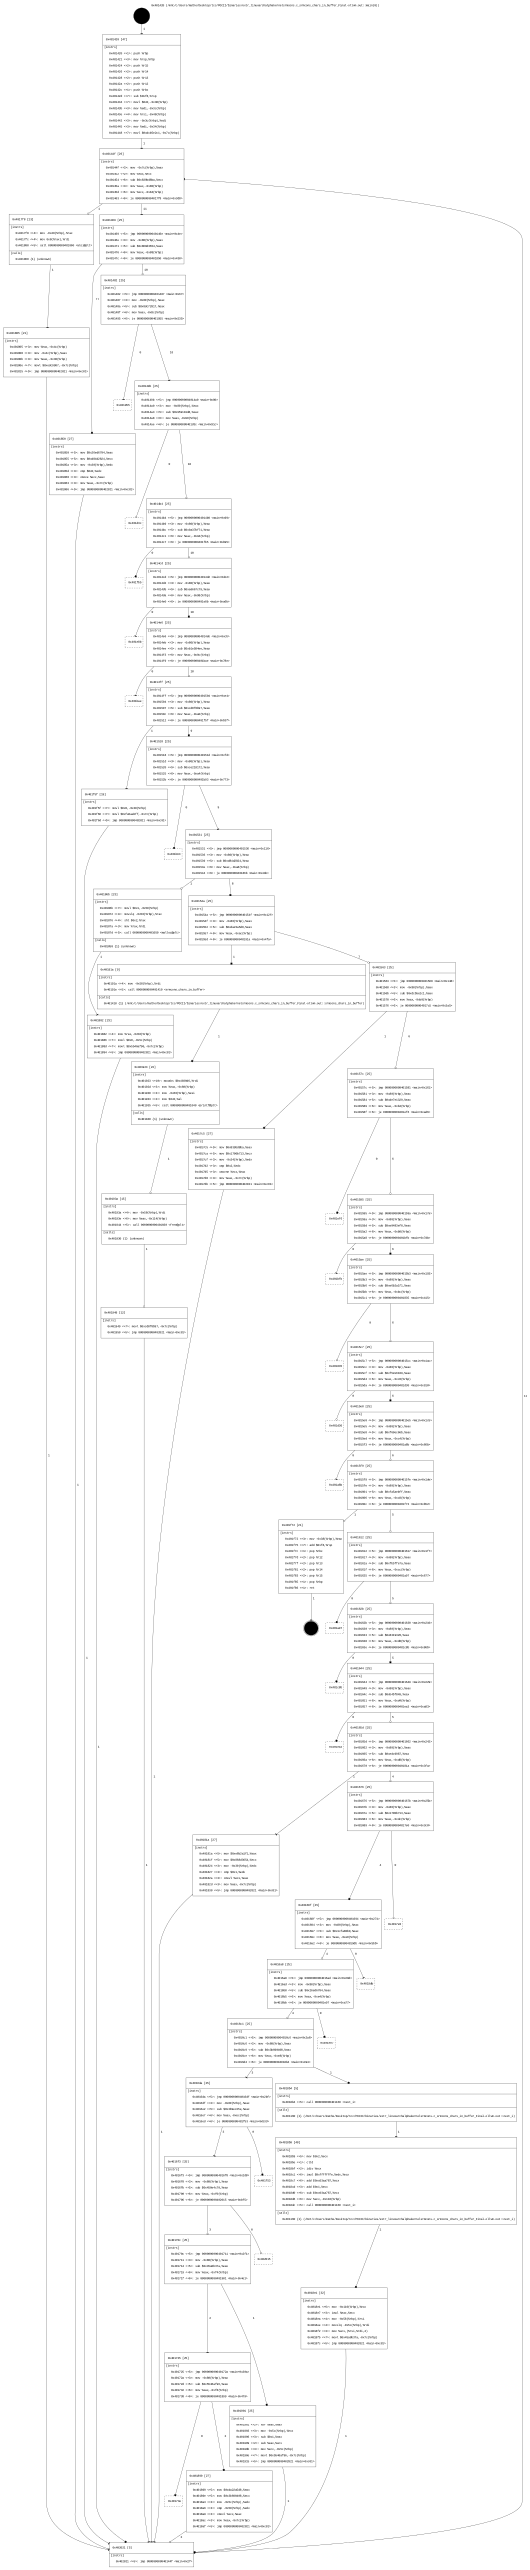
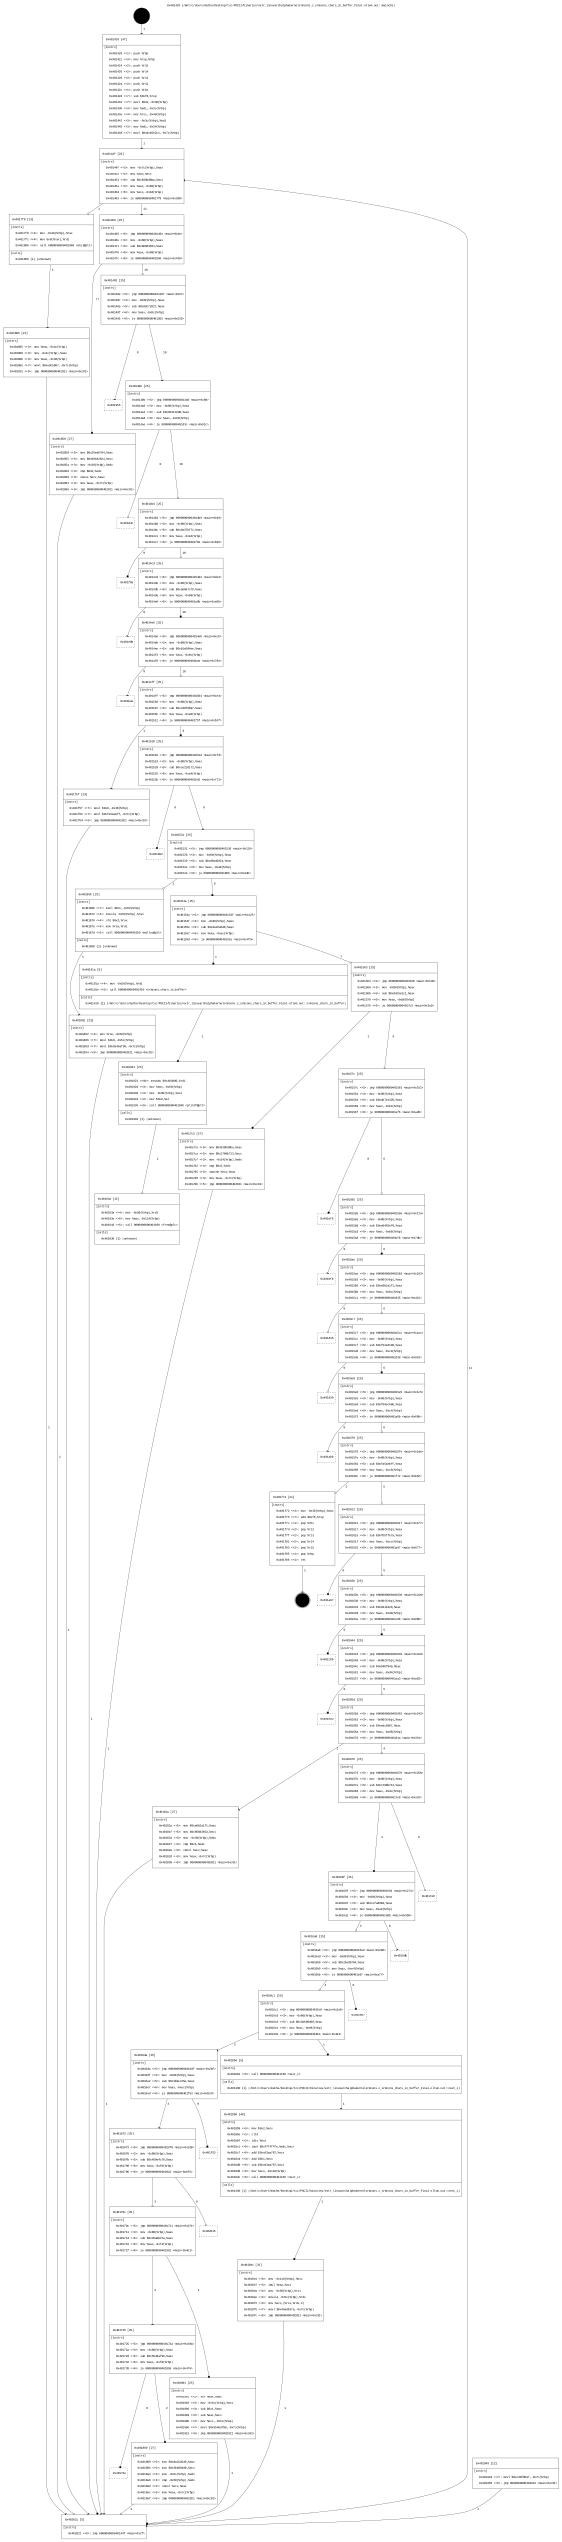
(144, 1275) -> none
